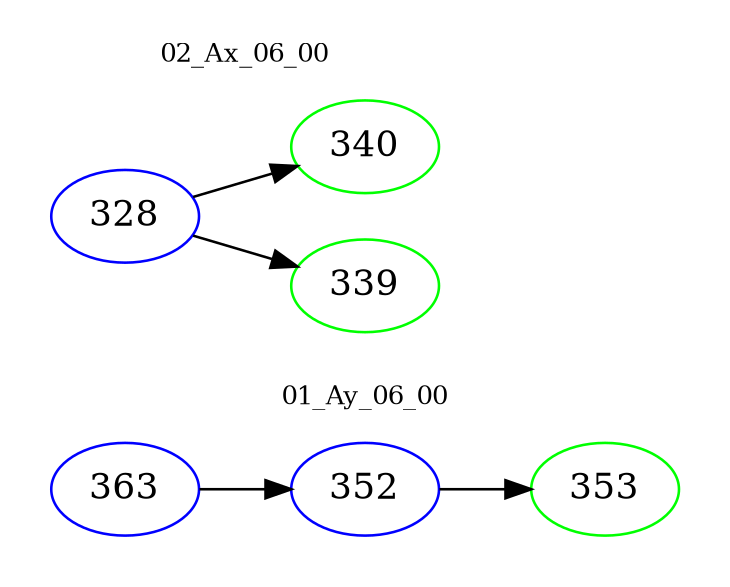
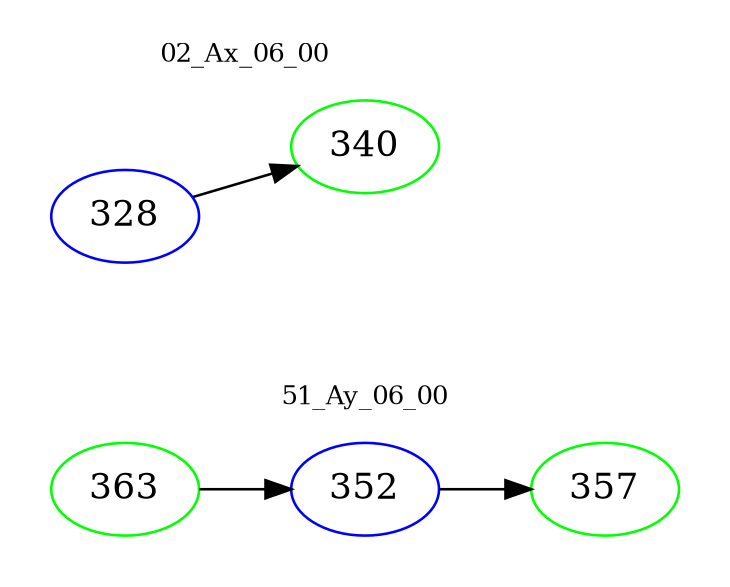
(365, 286) -> none
(365, 398) -> (365, 398)
(125, 489) -> (125, 489)
(605, 489) -> (605, 489)
